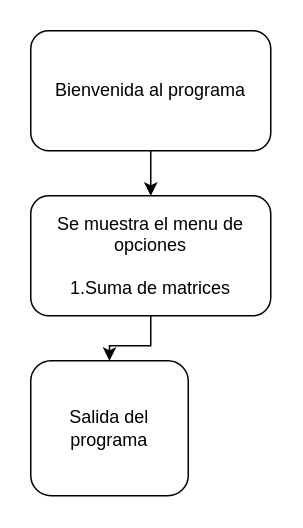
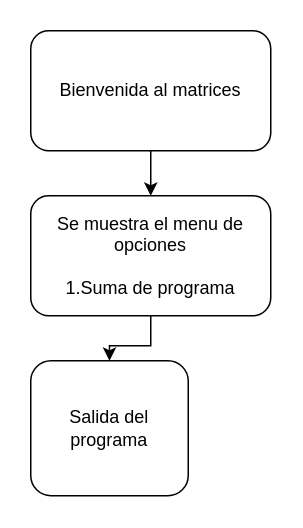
(151, 91) -> (151, 91)
(151, 256) -> (151, 256)
